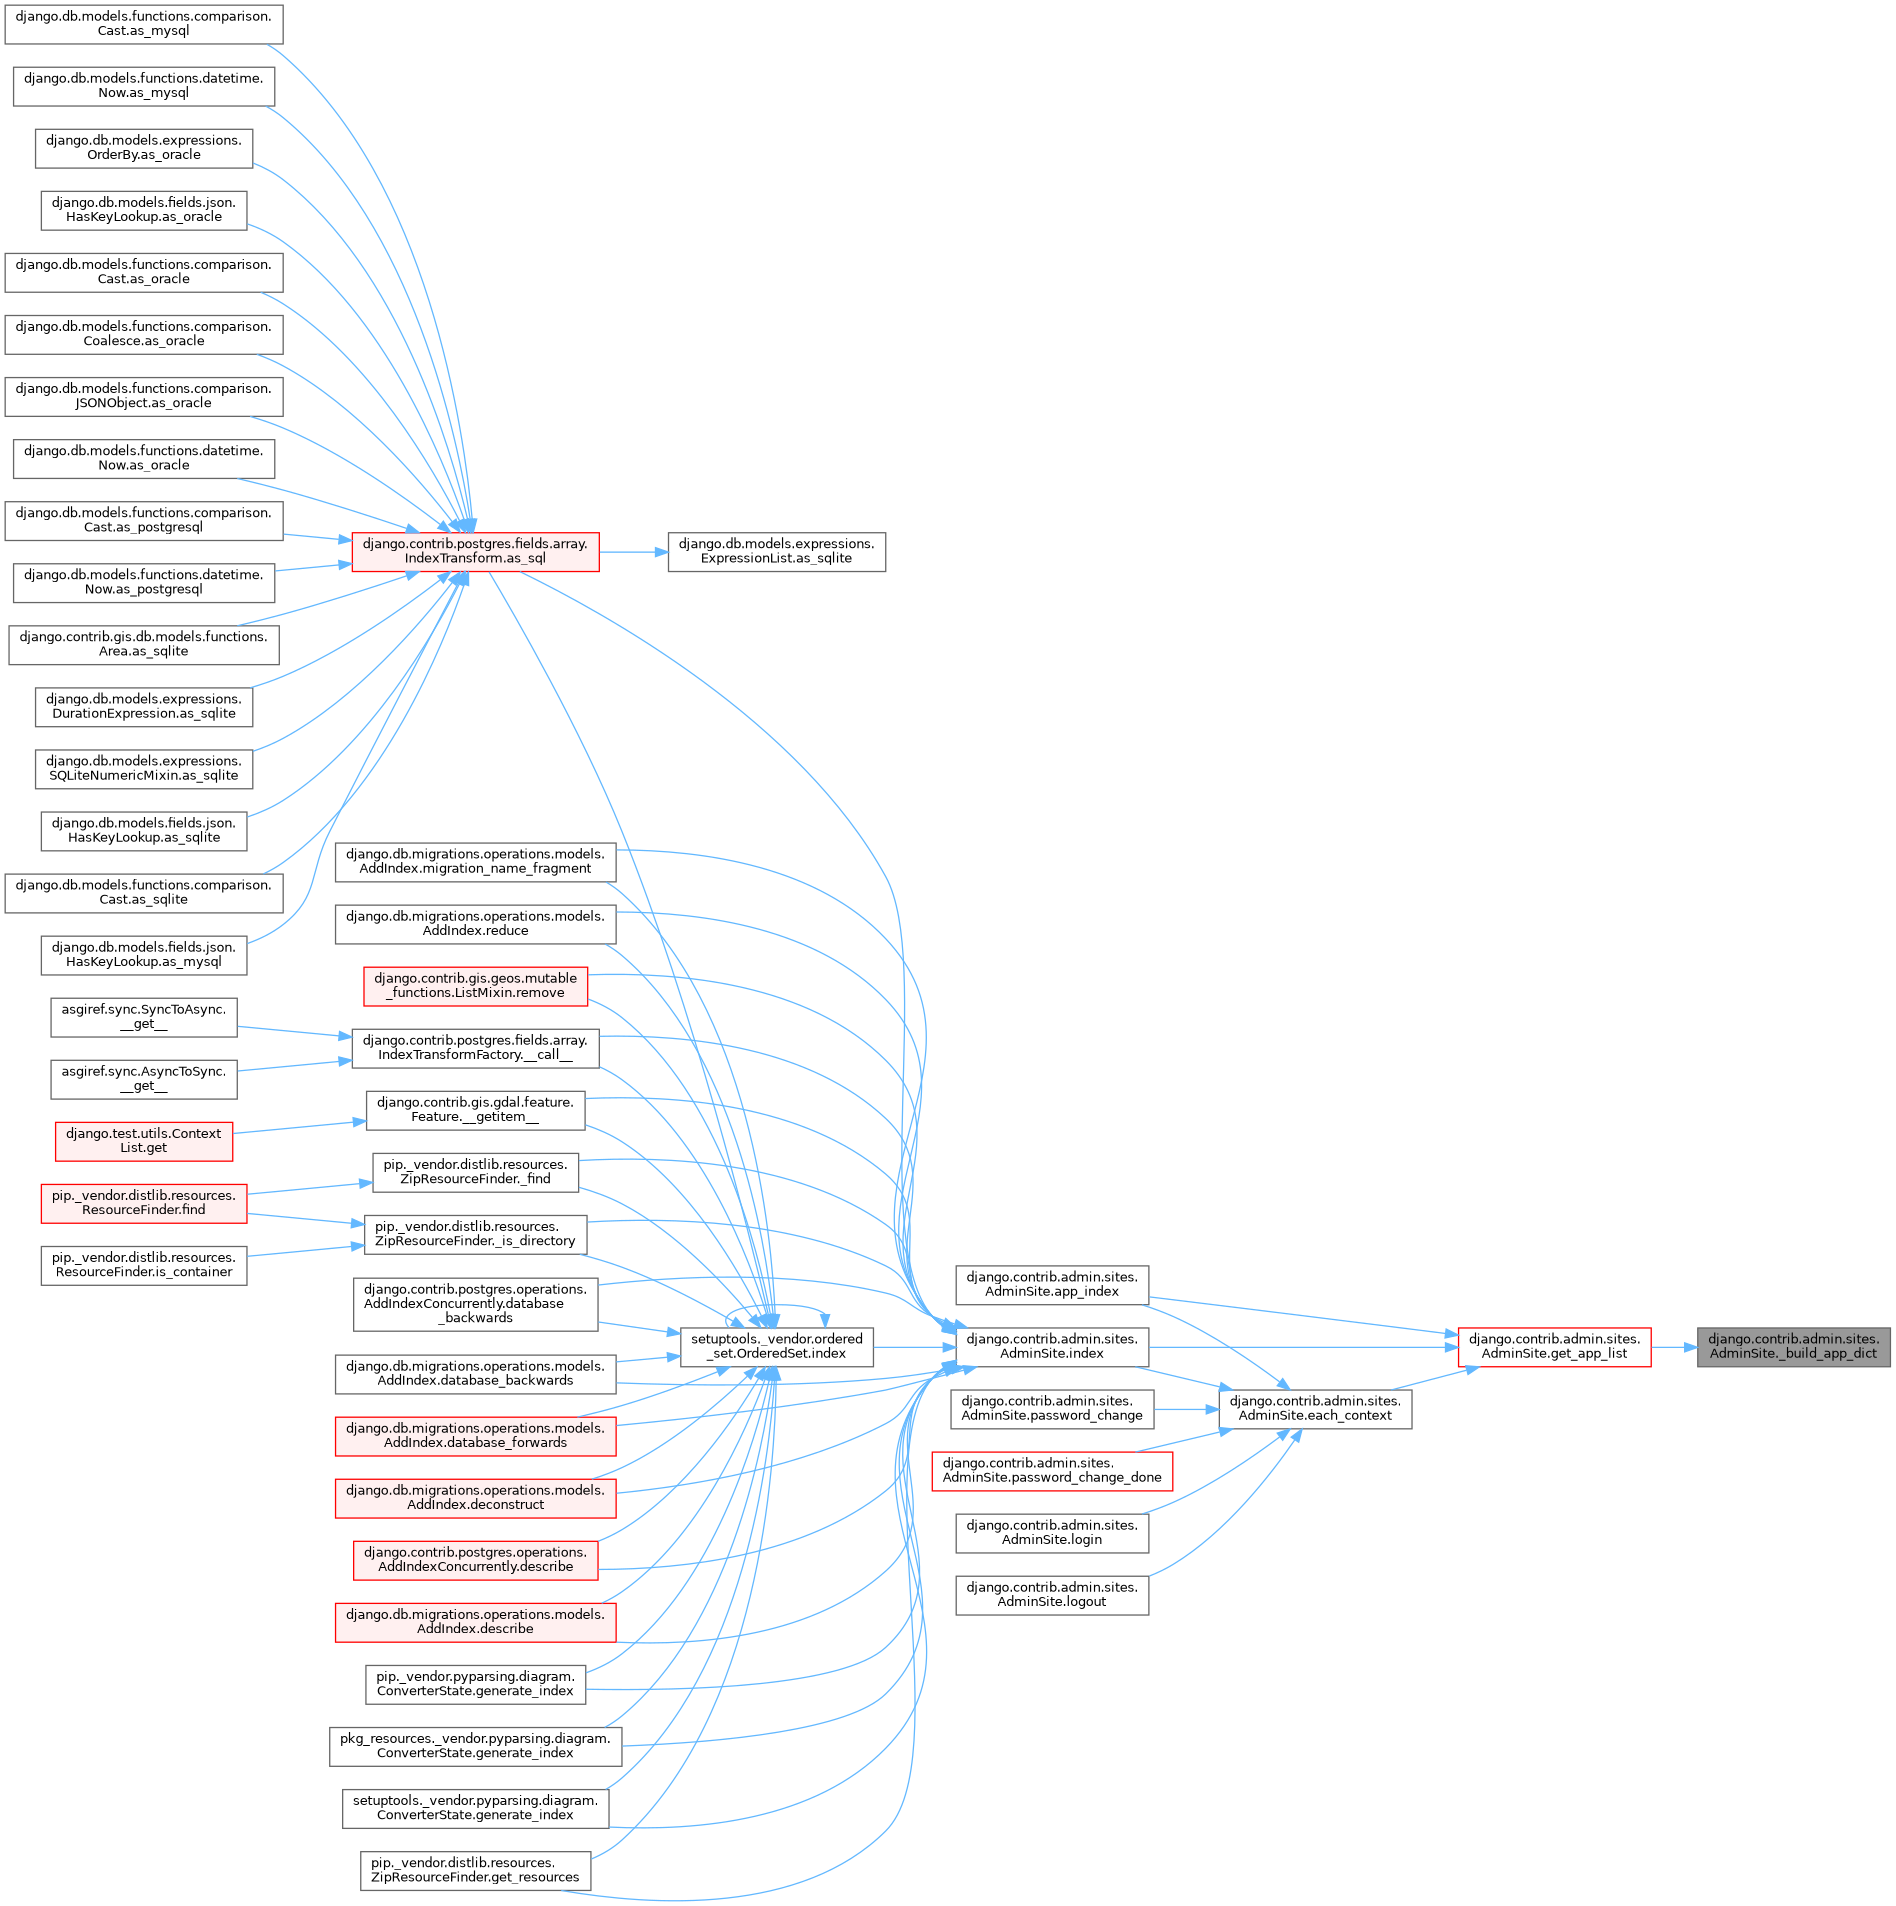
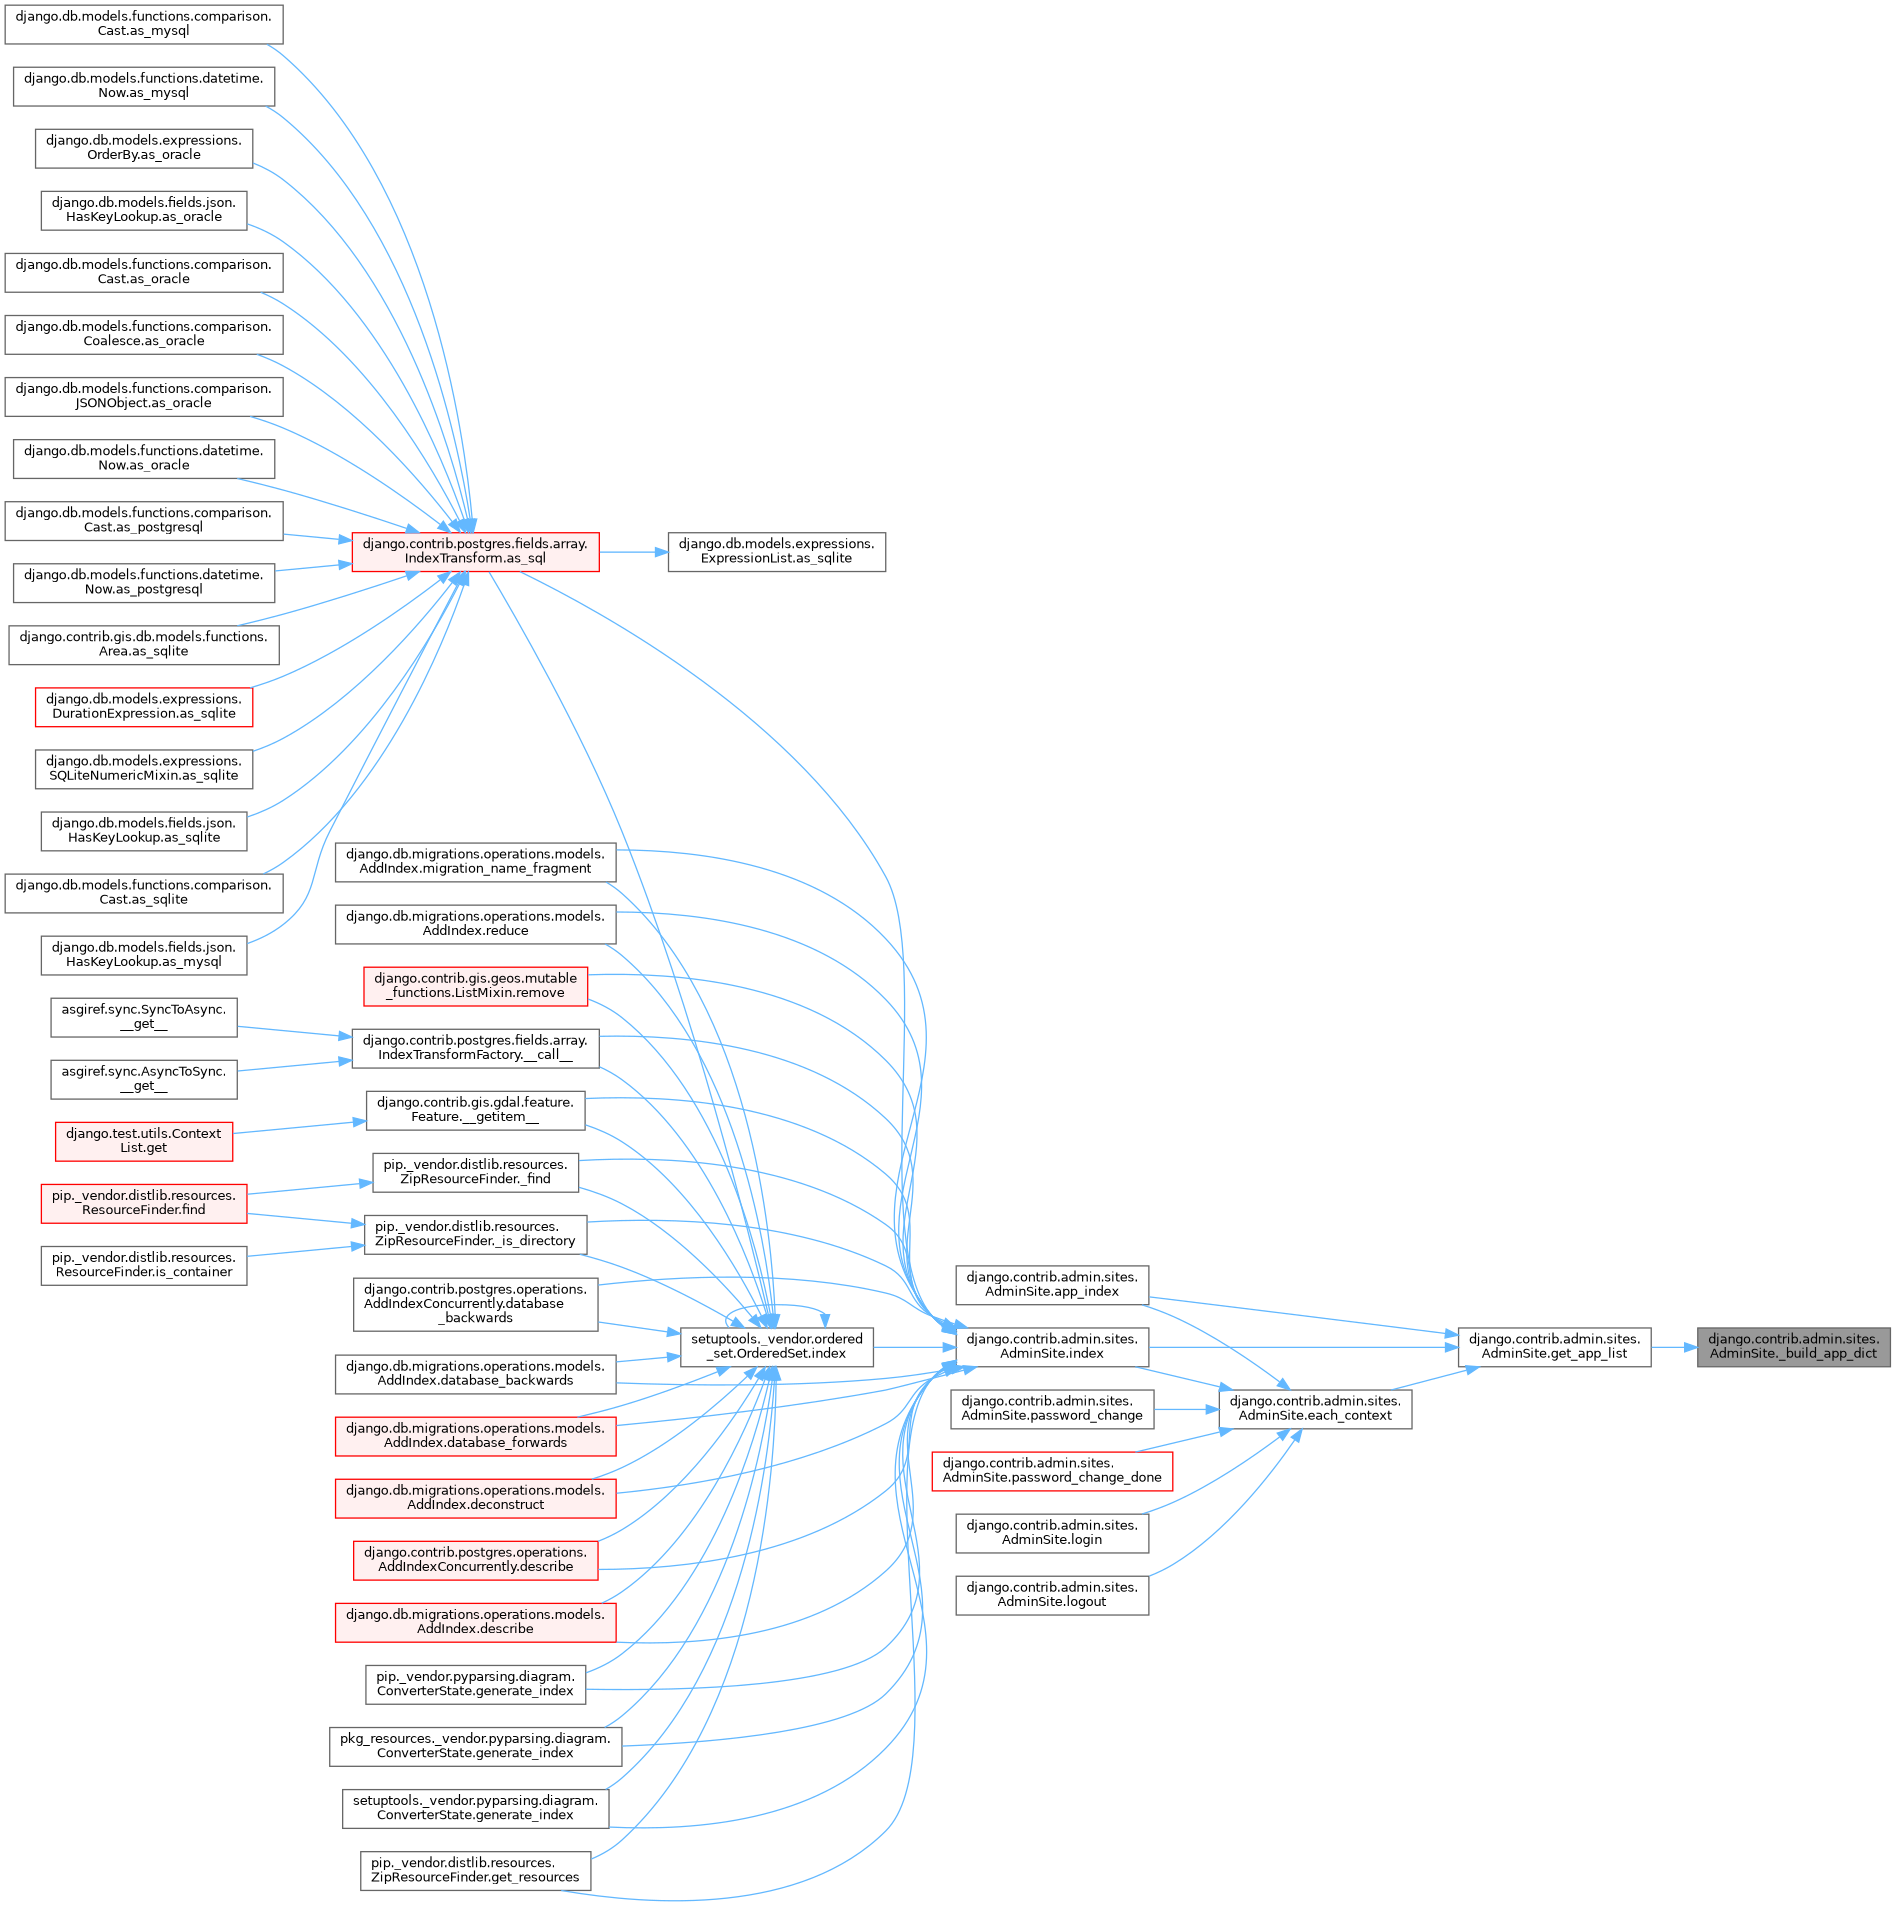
(144, 707) -> (144, 707)
(1555, 1347) -> (1555, 1347)
